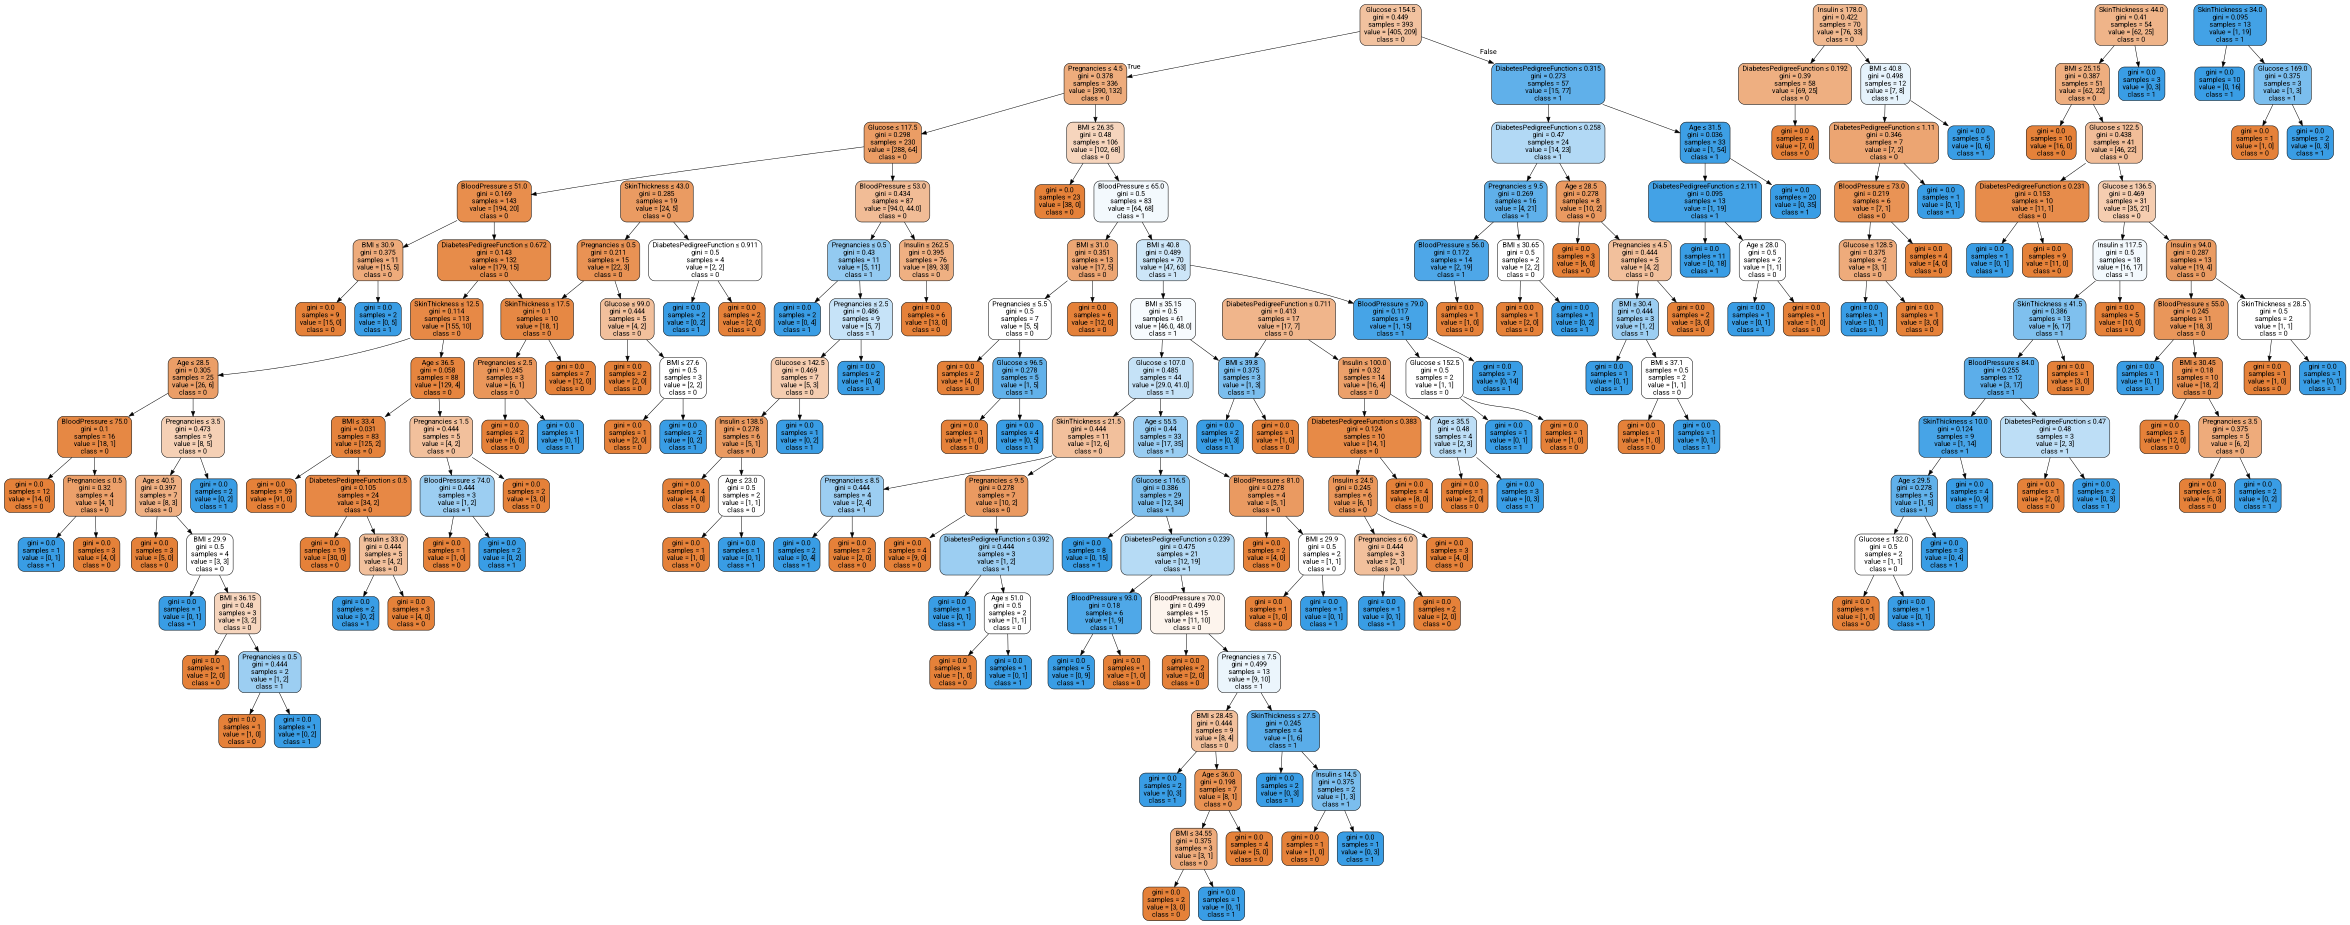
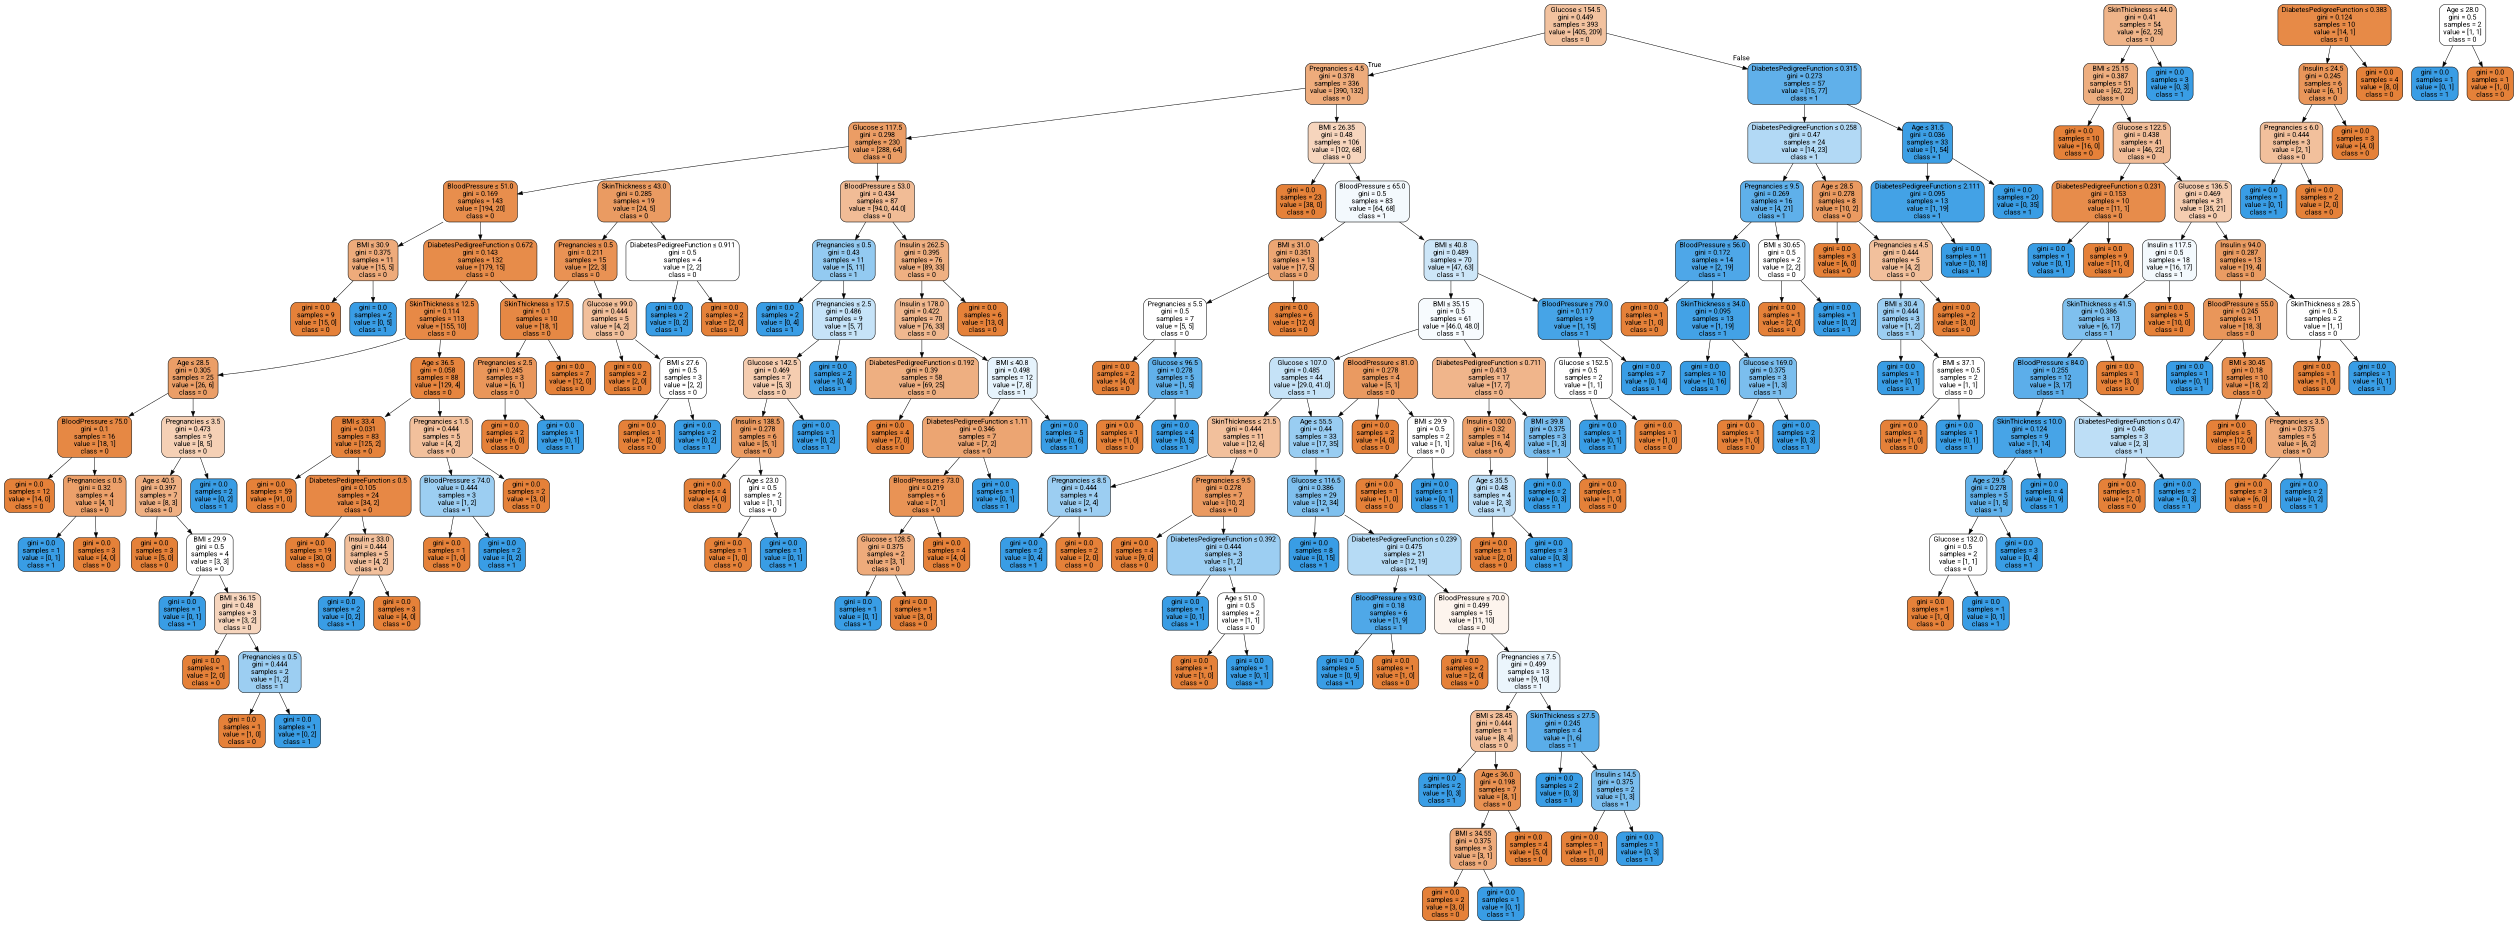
(1732, 229) -> none
none -> (922, 287)
none -> (1713, 287)
(1202, 349) -> (1469, 346)
(1364, 405) -> none
(1206, 465) -> (1350, 406)
(457, 488) -> (457, 488)
(1215, 731) -> (1494, 731)
